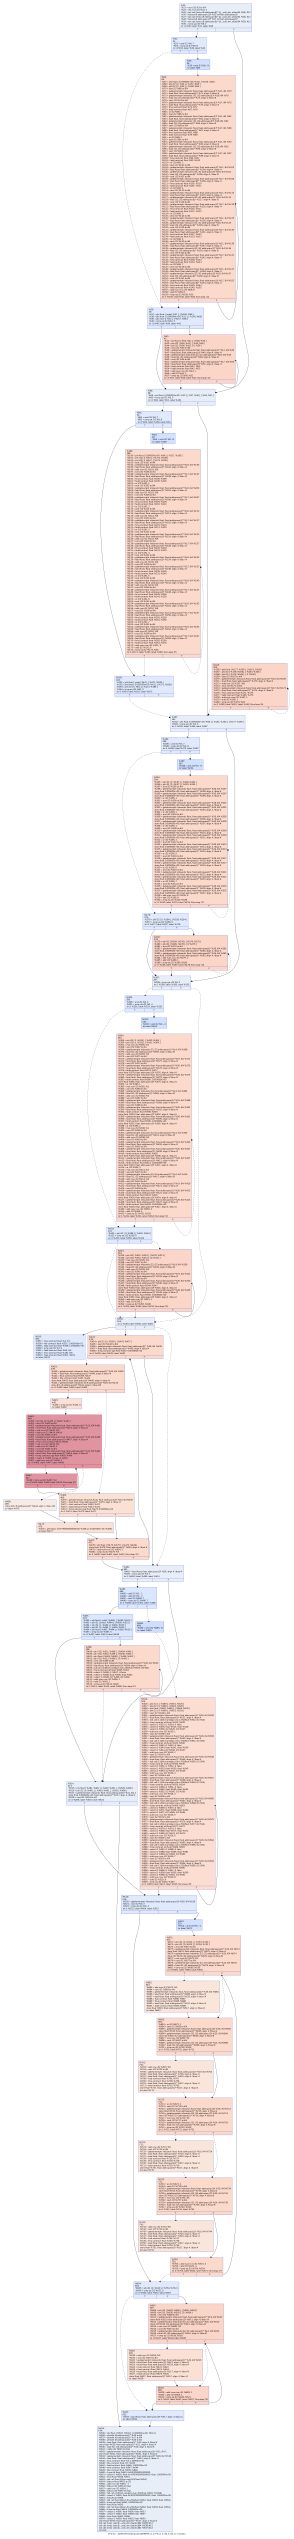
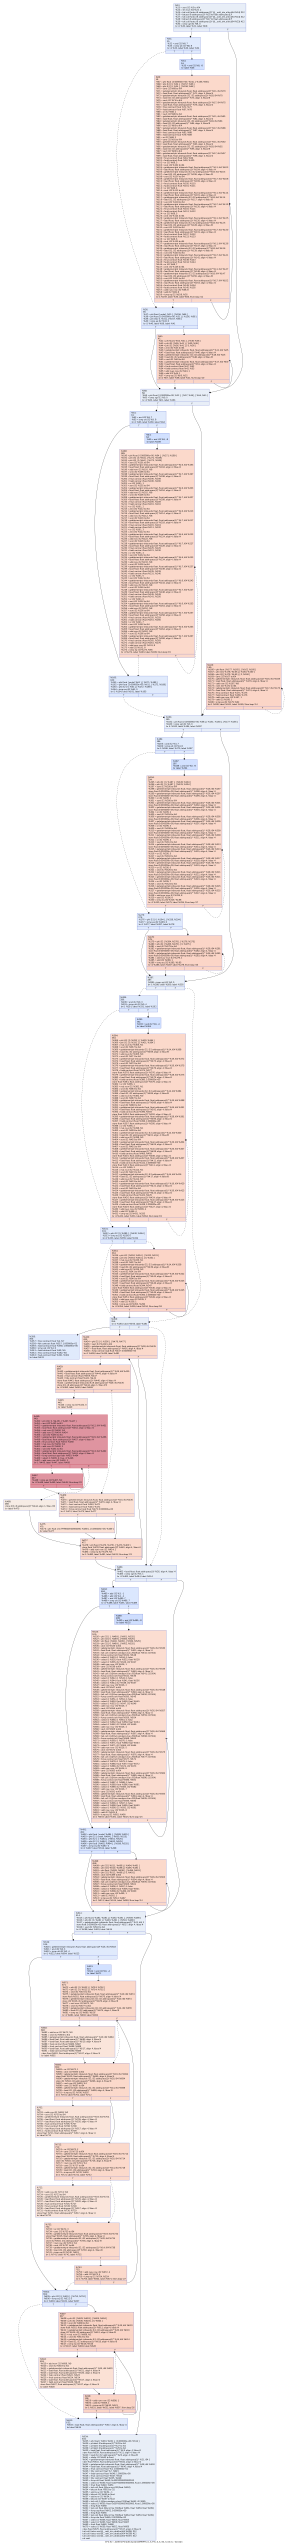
(52, 1516) -> (46, 1538)
(159, 1892) -> (110, 1825)
(176, 2236) -> none
